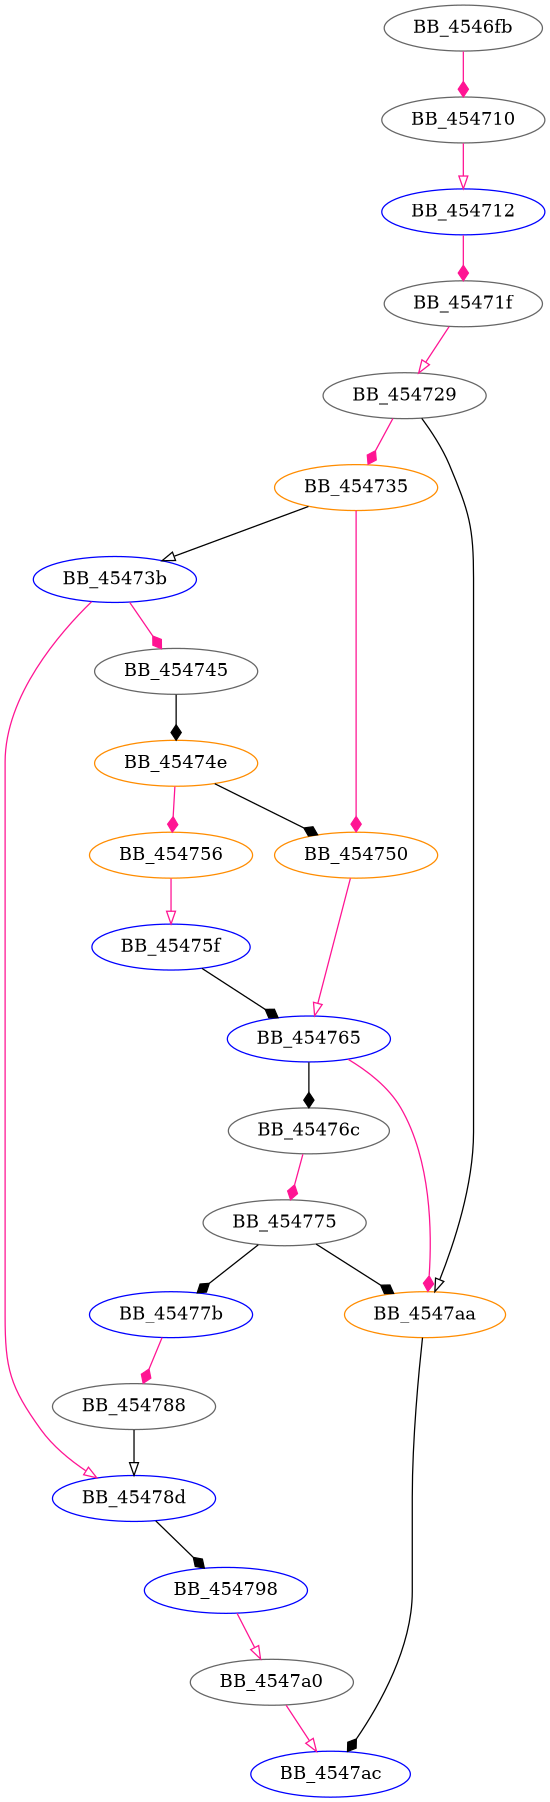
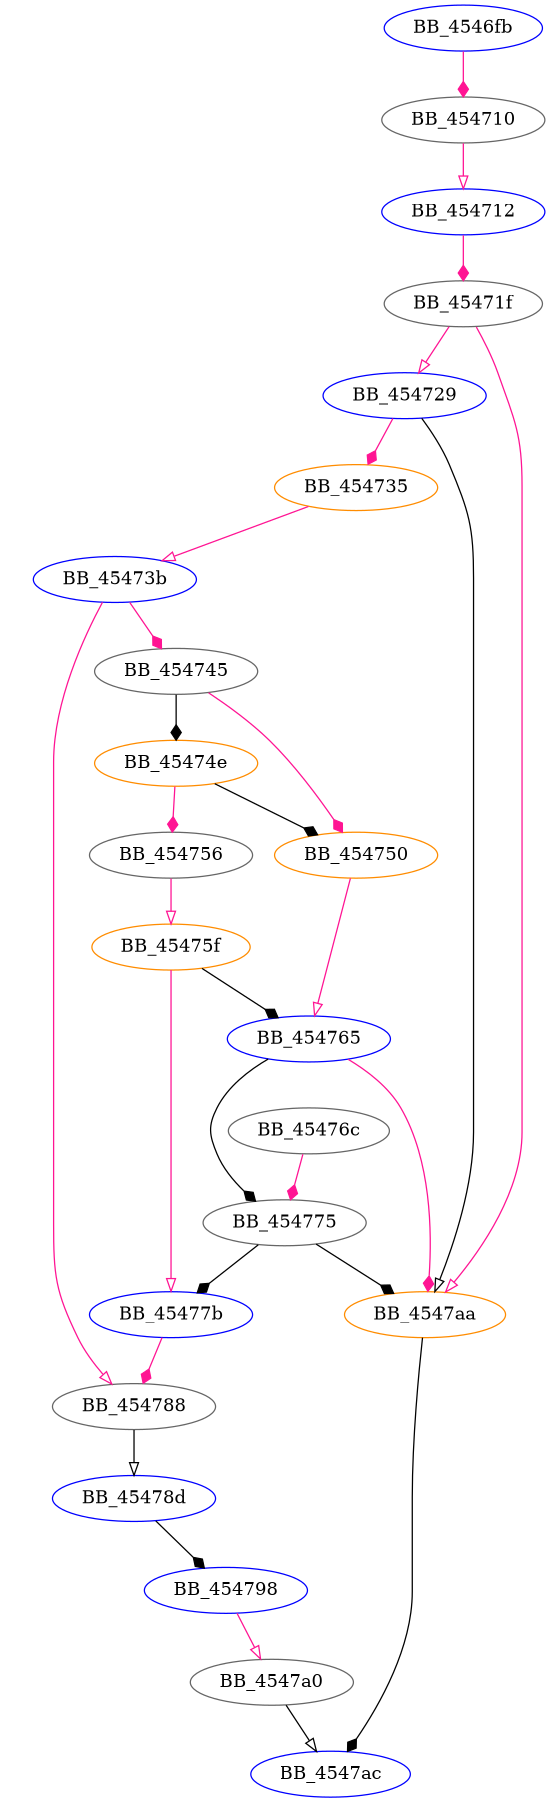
(463, 28) -> (463, 28)
(405, 396) -> (405, 396)
(241, 531) -> (241, 531)
(356, 663) -> (278, 749)
none -> (522, 809)
(171, 855) -> (171, 855)
(171, 947) -> (171, 947)
(5, 1037) -> (54, 990)
(309, 1077) -> (213, 1118)
none -> (171, 1124)
(298, 1723) -> (298, 1723)
